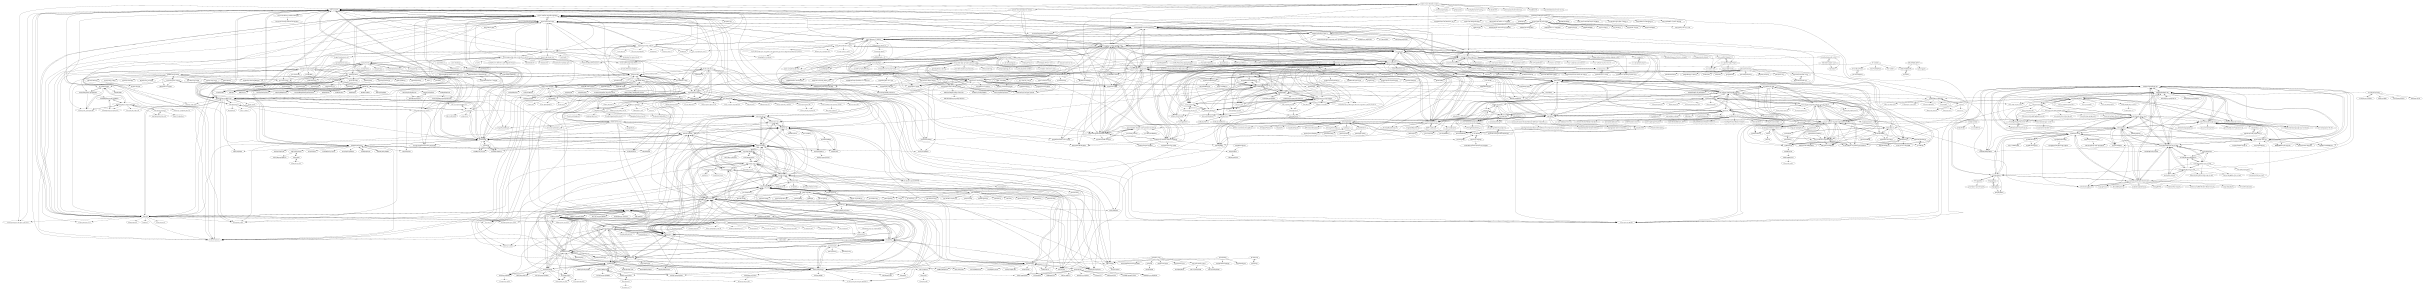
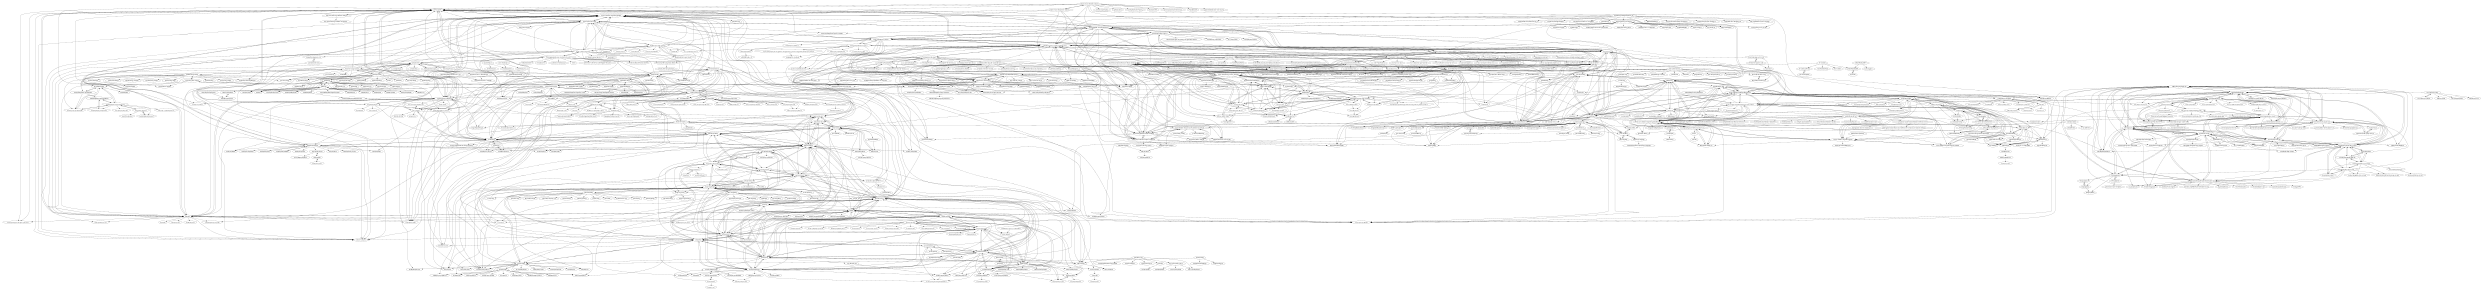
(1588, 128) -> none
